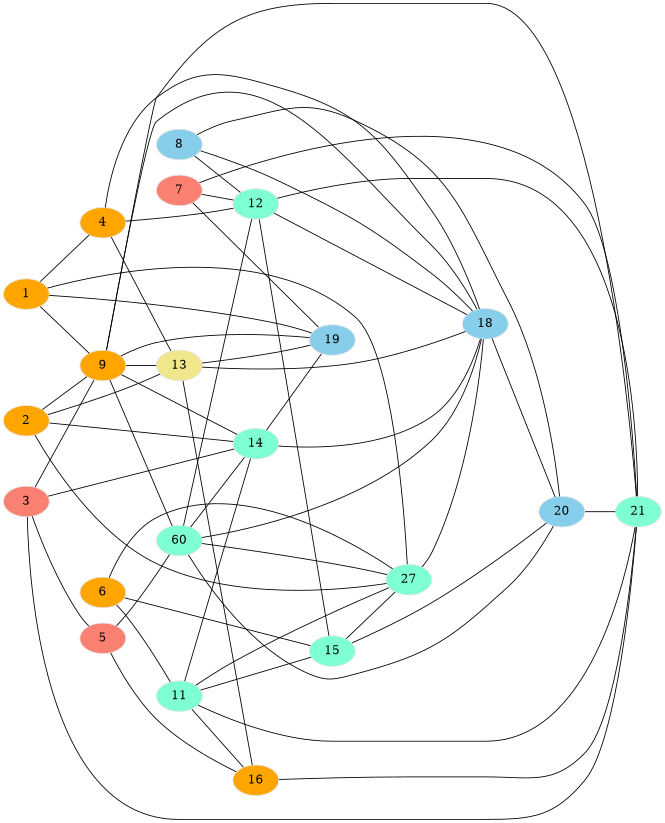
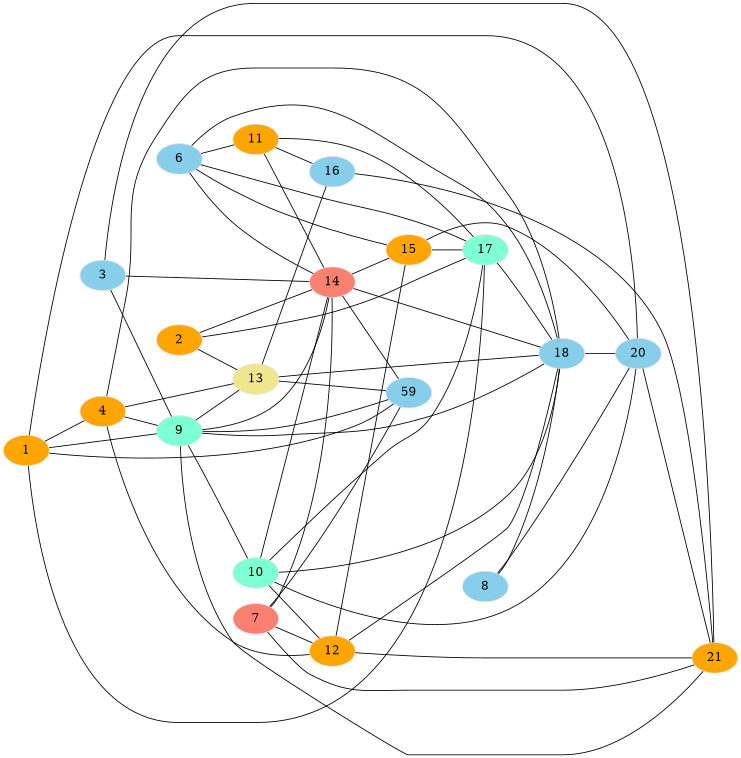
none -> (296, 36)
none -> (412, 155)
(214, 171) -> none
(256, 204) -> (332, 651)
none -> (244, 232)
(332, 340) -> (409, 393)
(103, 366) -> (179, 431)
(65, 393) -> (141, 421)
(256, 444) -> (332, 282)
none -> (321, 457)
(26, 502) -> (103, 275)
(638, 512) -> (715, 658)
(179, 541) -> (256, 573)
(409, 580) -> (485, 250)
(103, 592) -> (179, 159)
(103, 638) -> none
(332, 651) -> (409, 250)
(256, 674) -> (371, 266)
(179, 696) -> (256, 139)
(479, 741) -> none
(256, 780) -> (332, 172)
